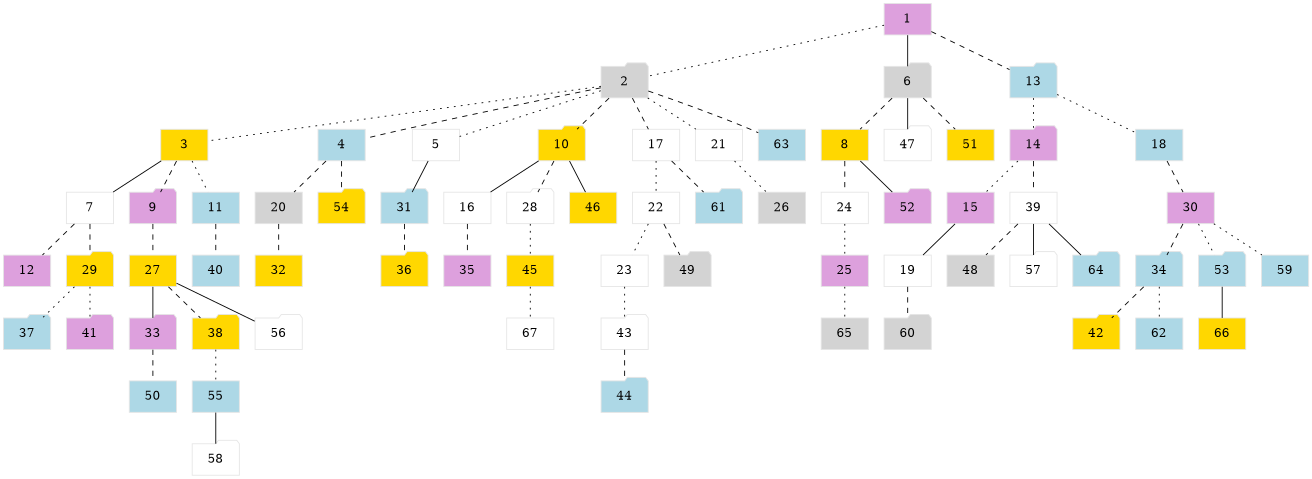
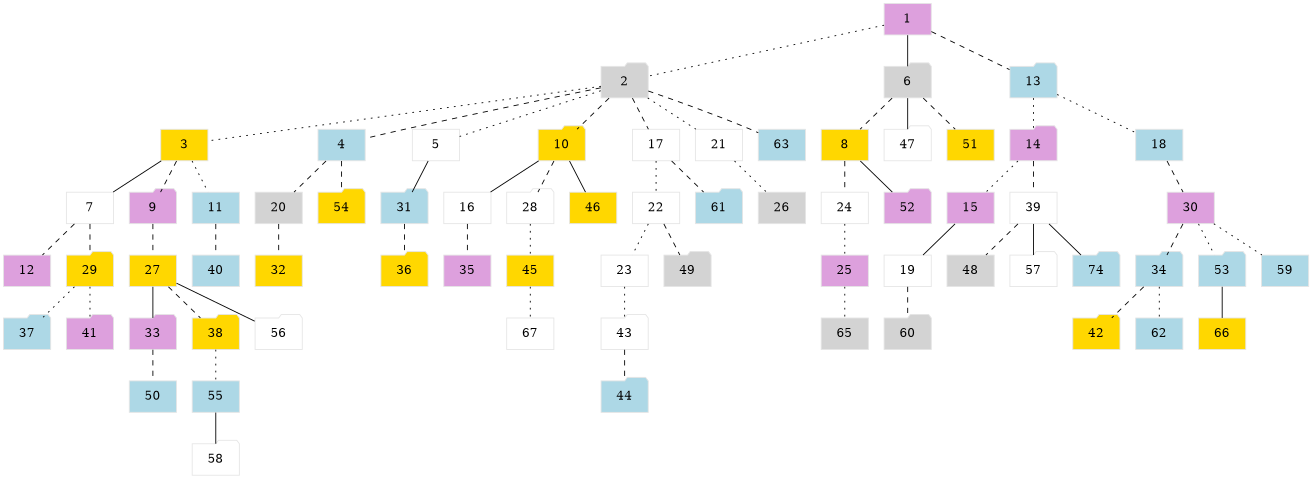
(1096, 271) -> (1096, 271)
